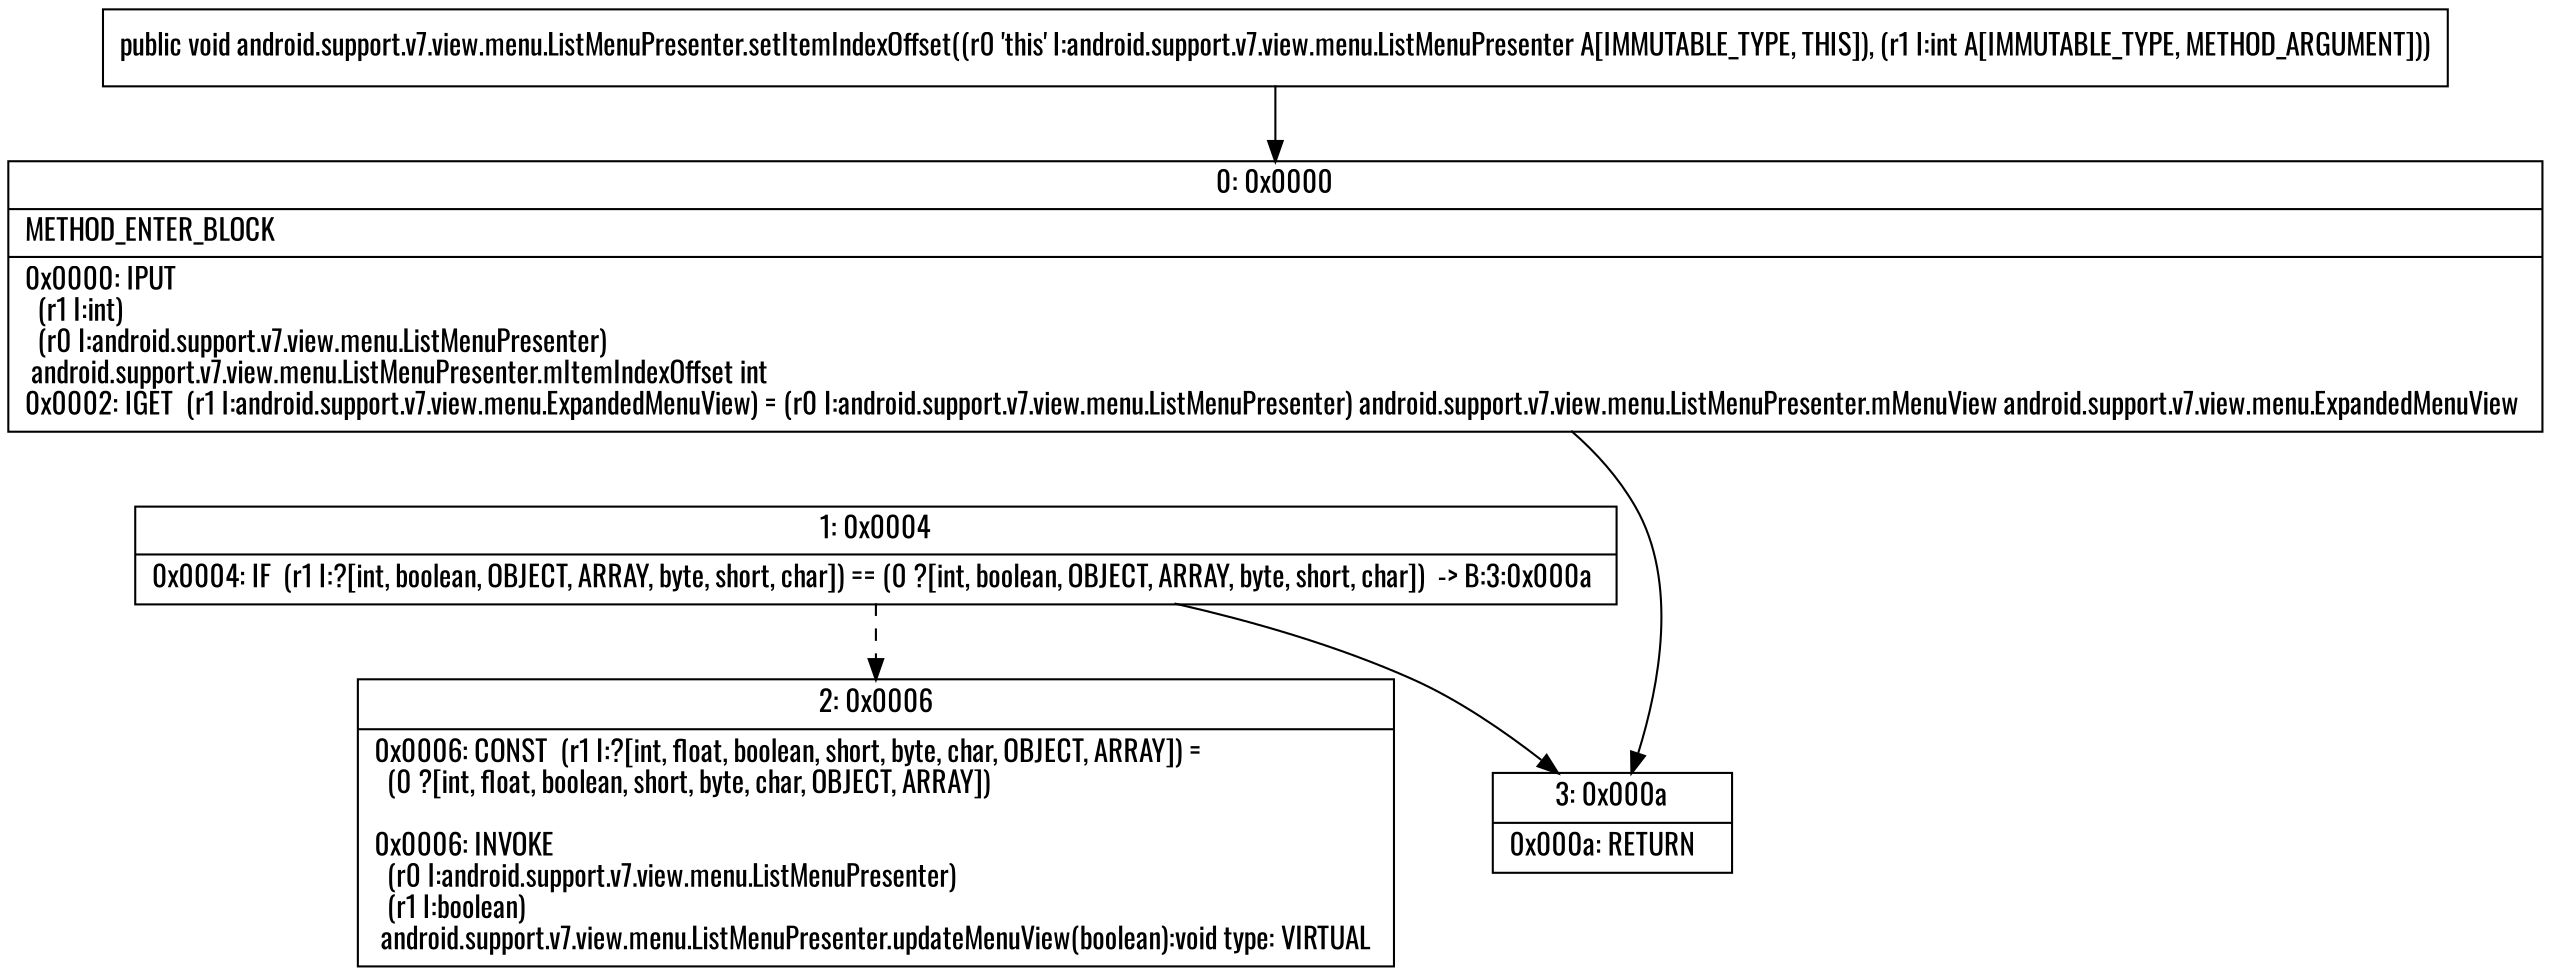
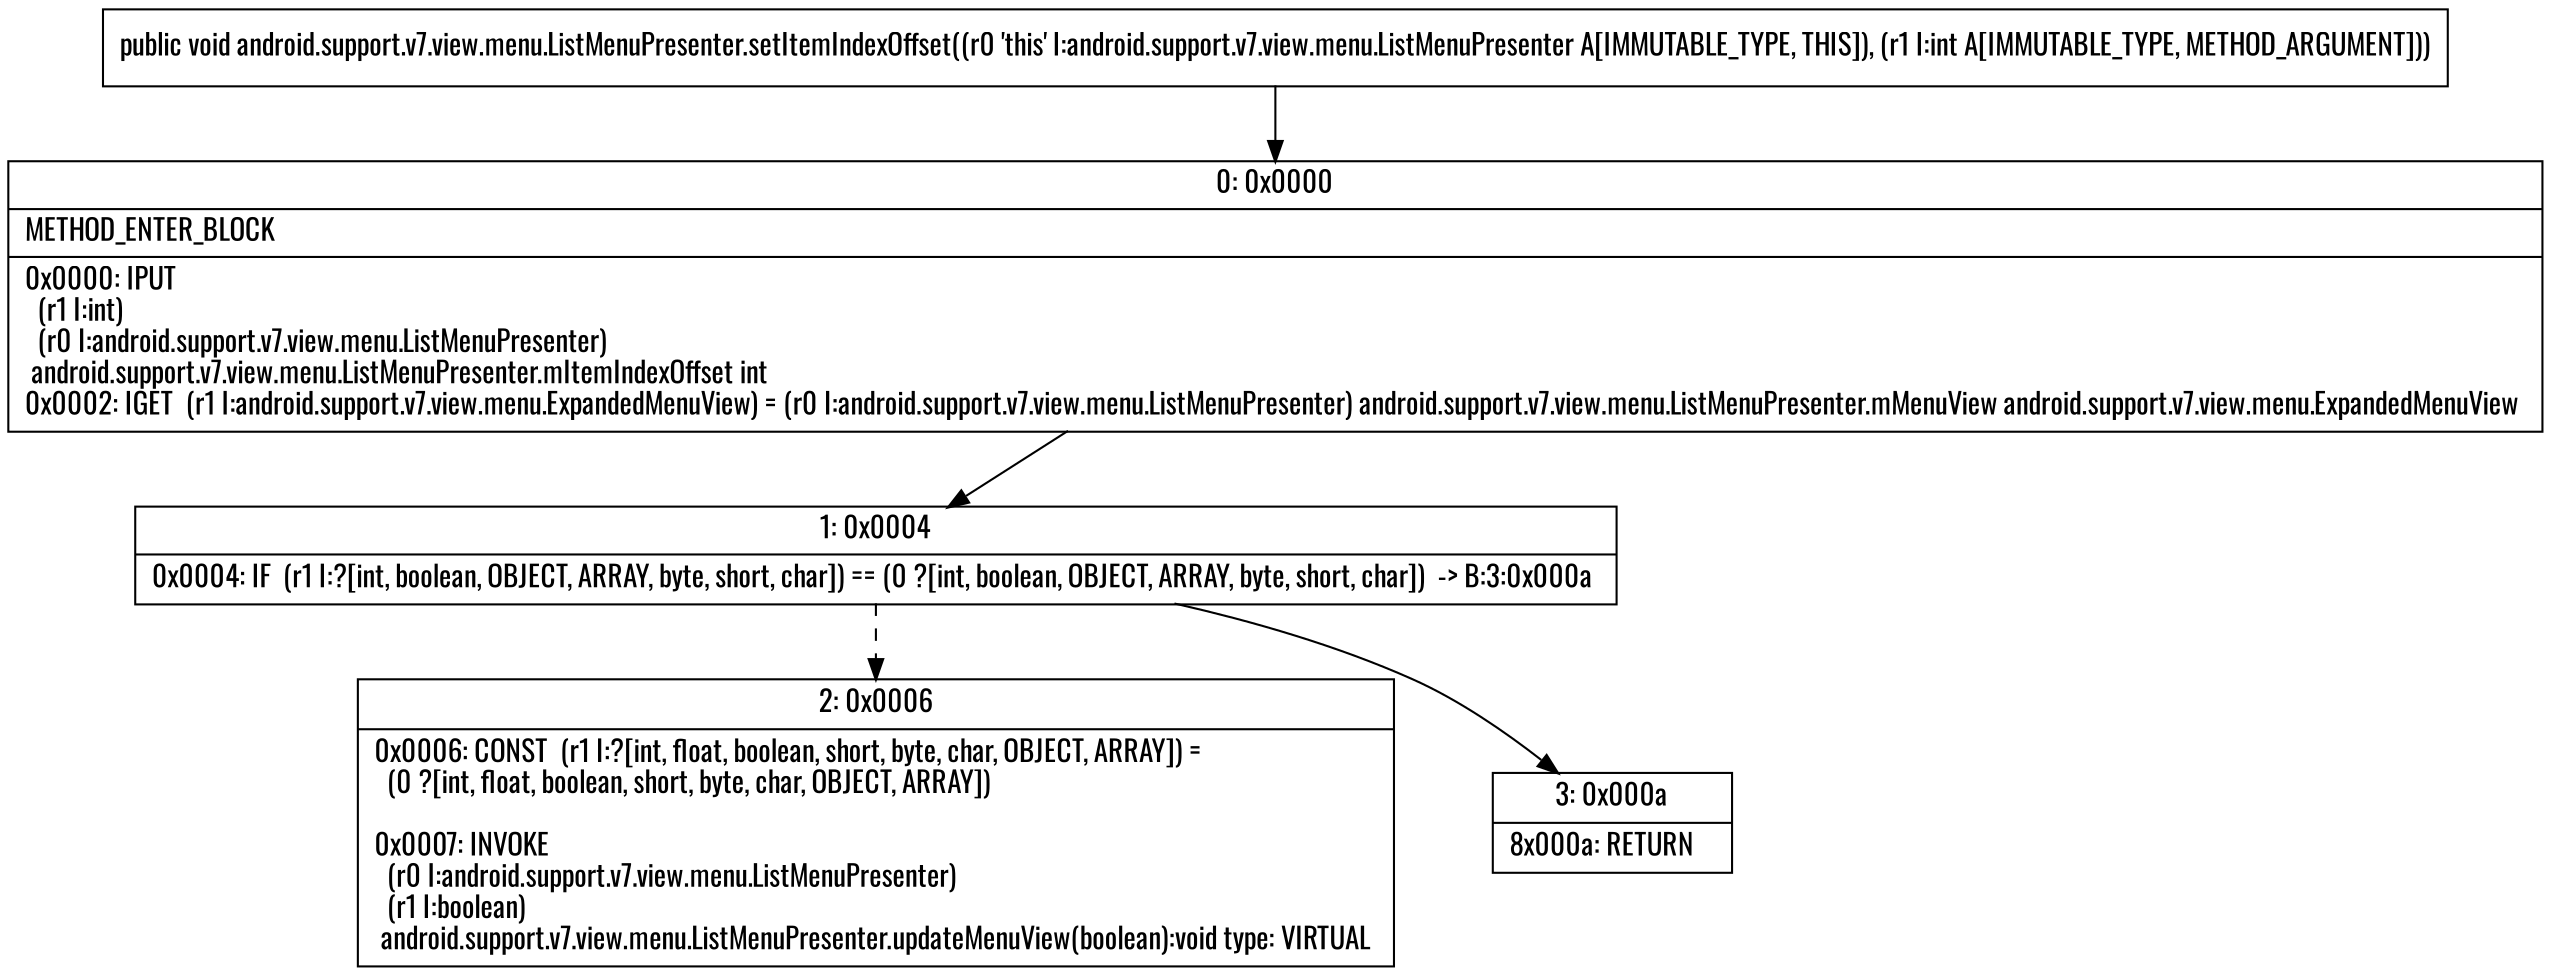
(1659, 579) -> (1017, 463)
(471, 847) -> (469, 847)
(1612, 847) -> (1611, 847)
